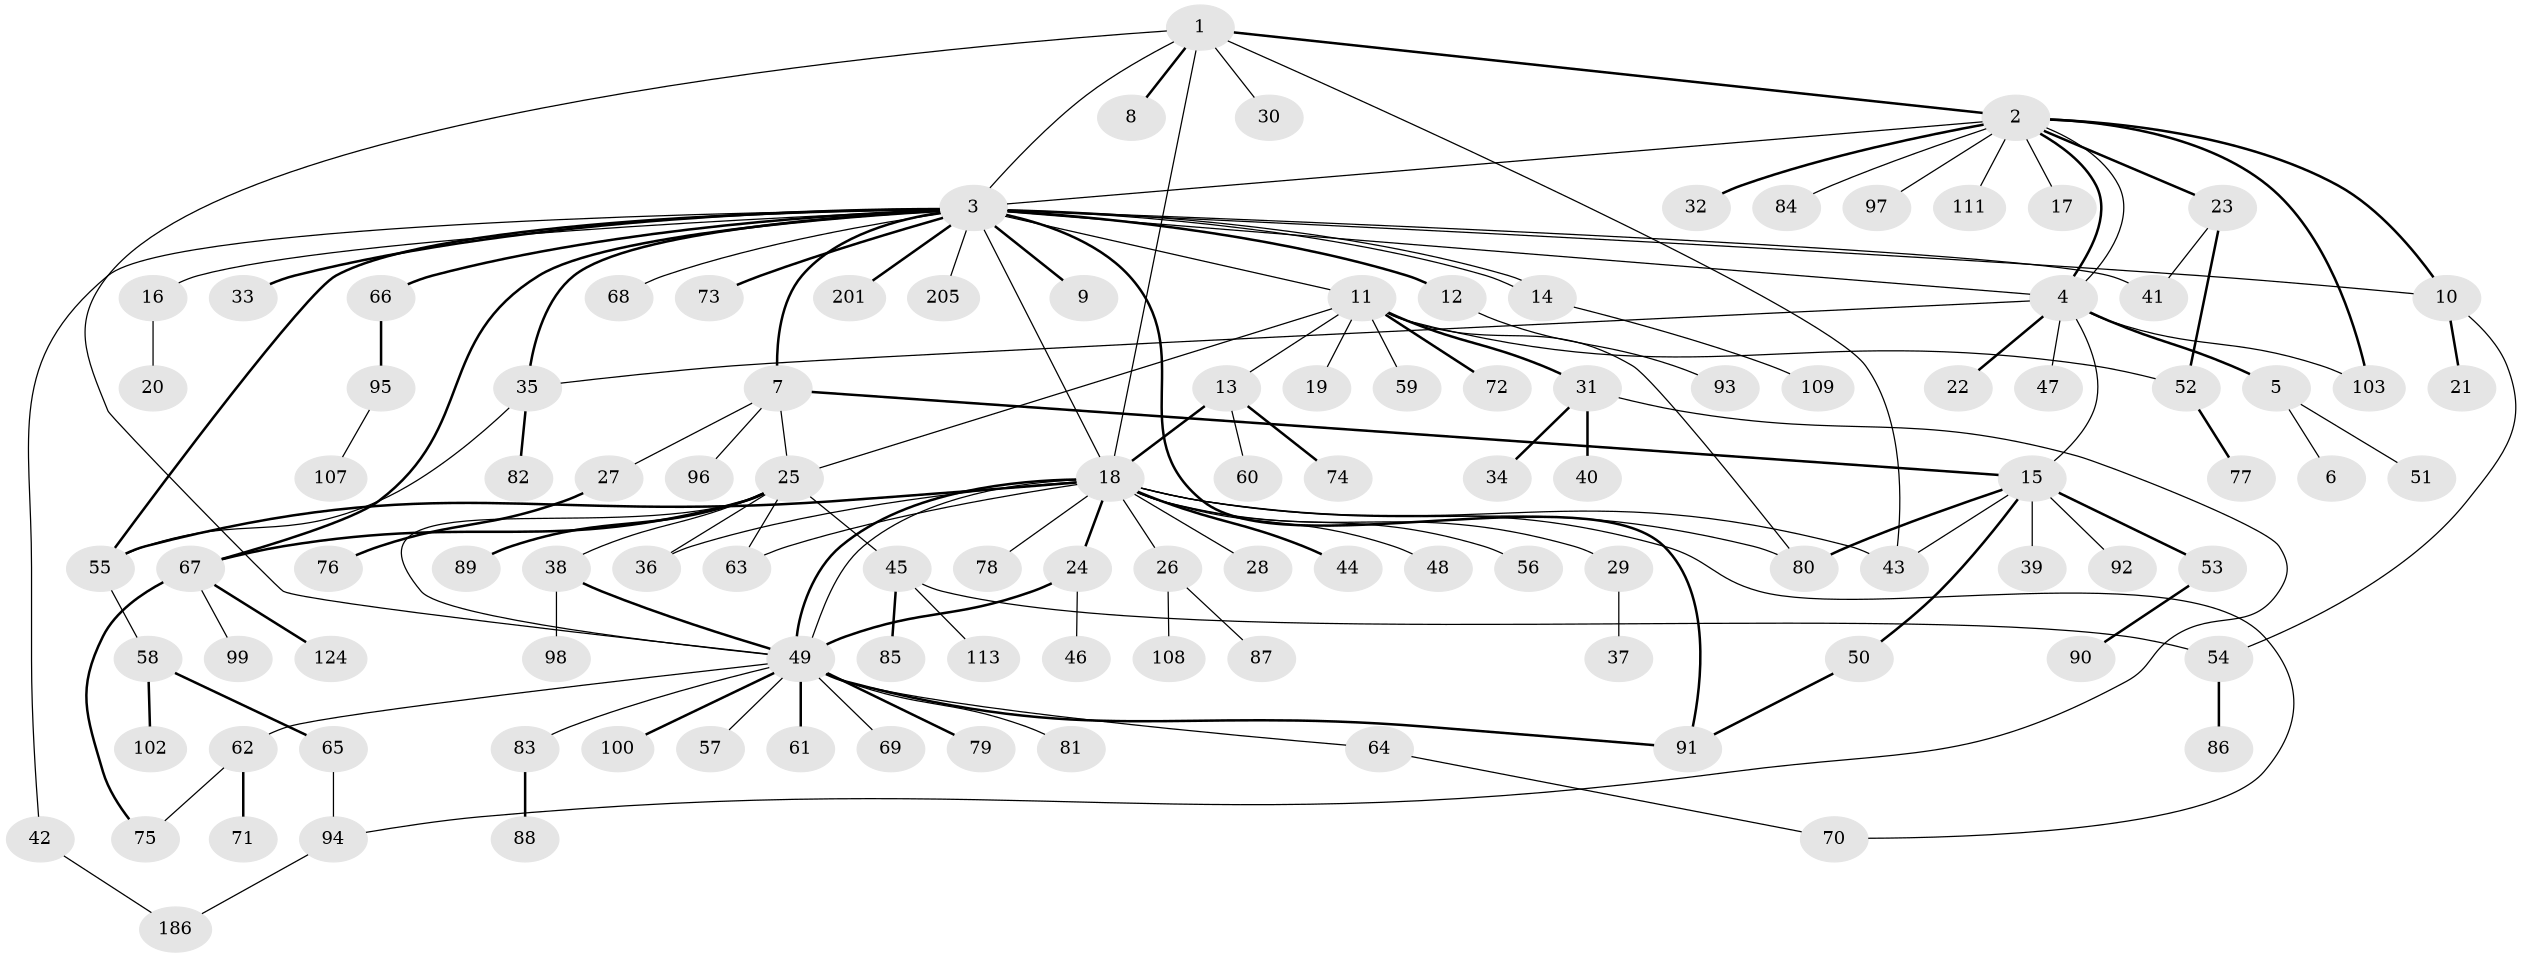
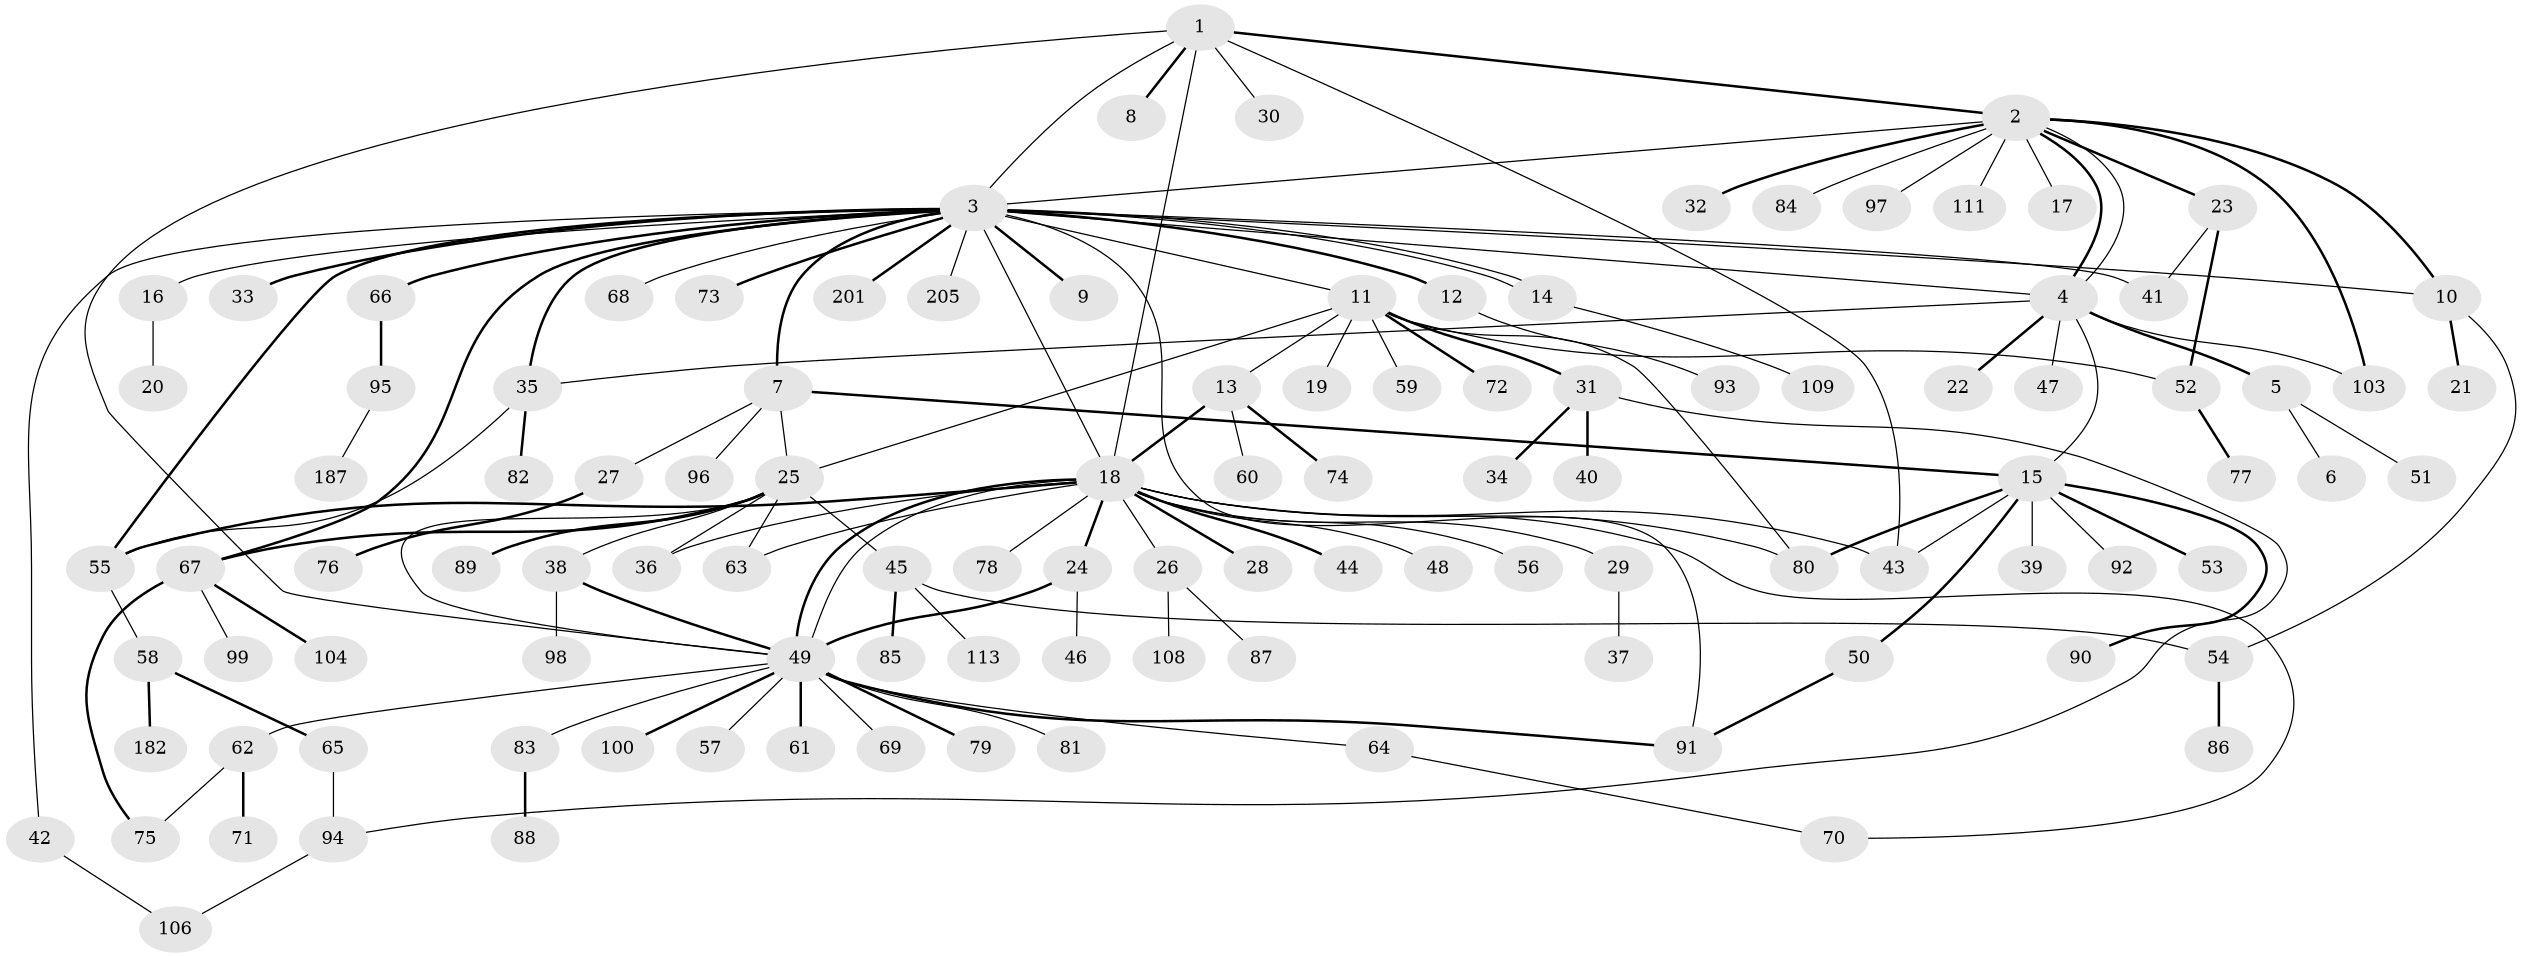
(331, 479) -> (331, 479)
(1190, 487) -> (1190, 487)
(1184, 524) -> (1184, 524)
(2147, 614) -> (2260, 549)
(331, 659) -> (331, 659)
(151, 749) -> (151, 749)
(176, 930) -> (176, 930)
